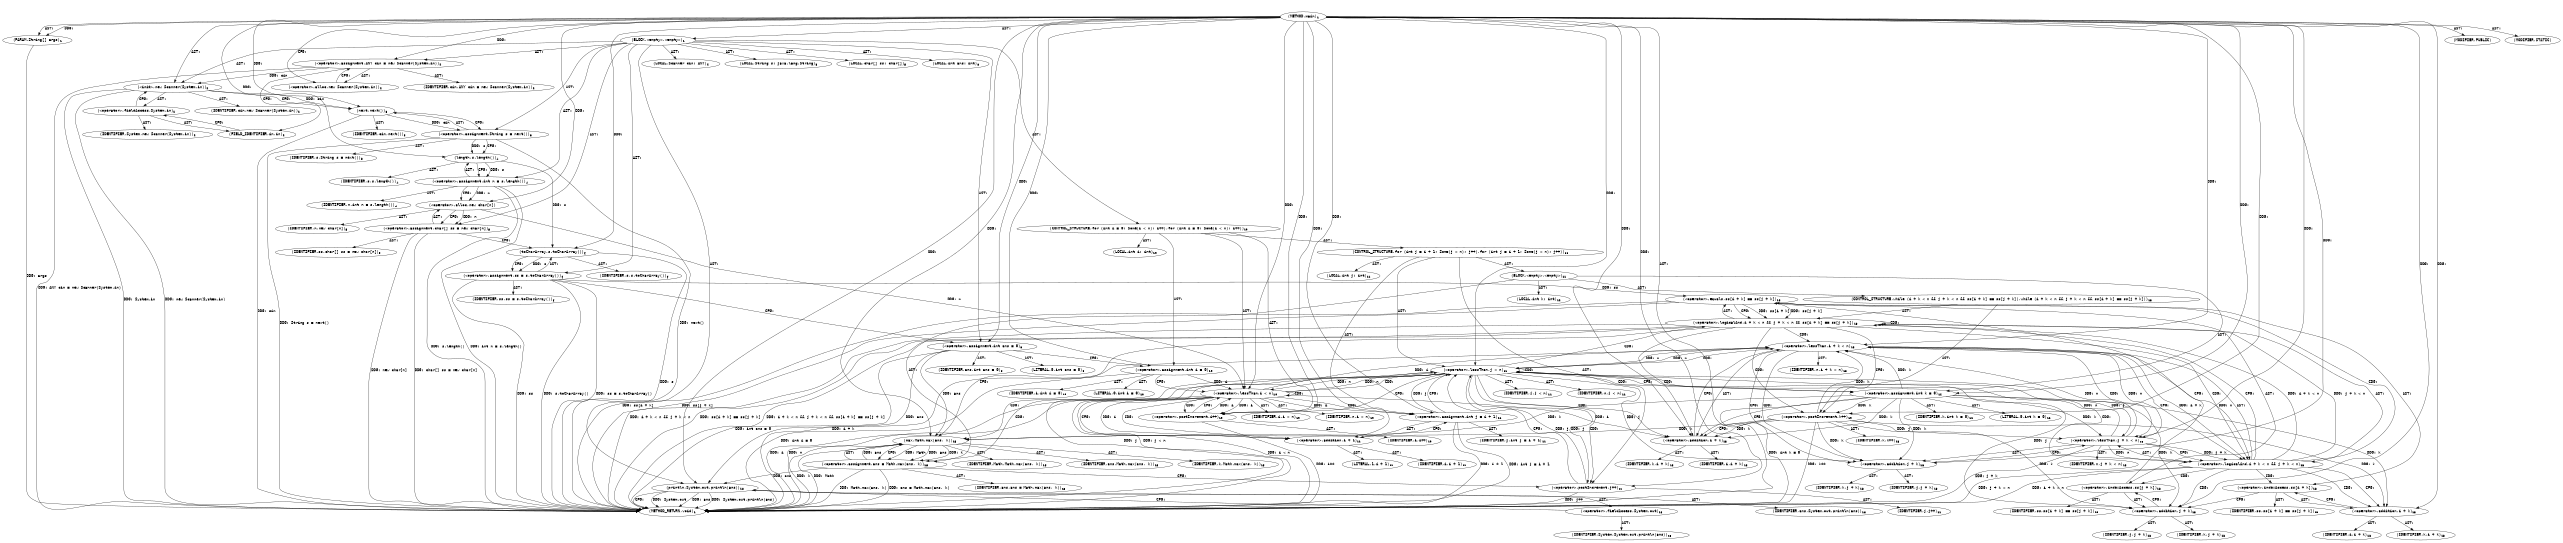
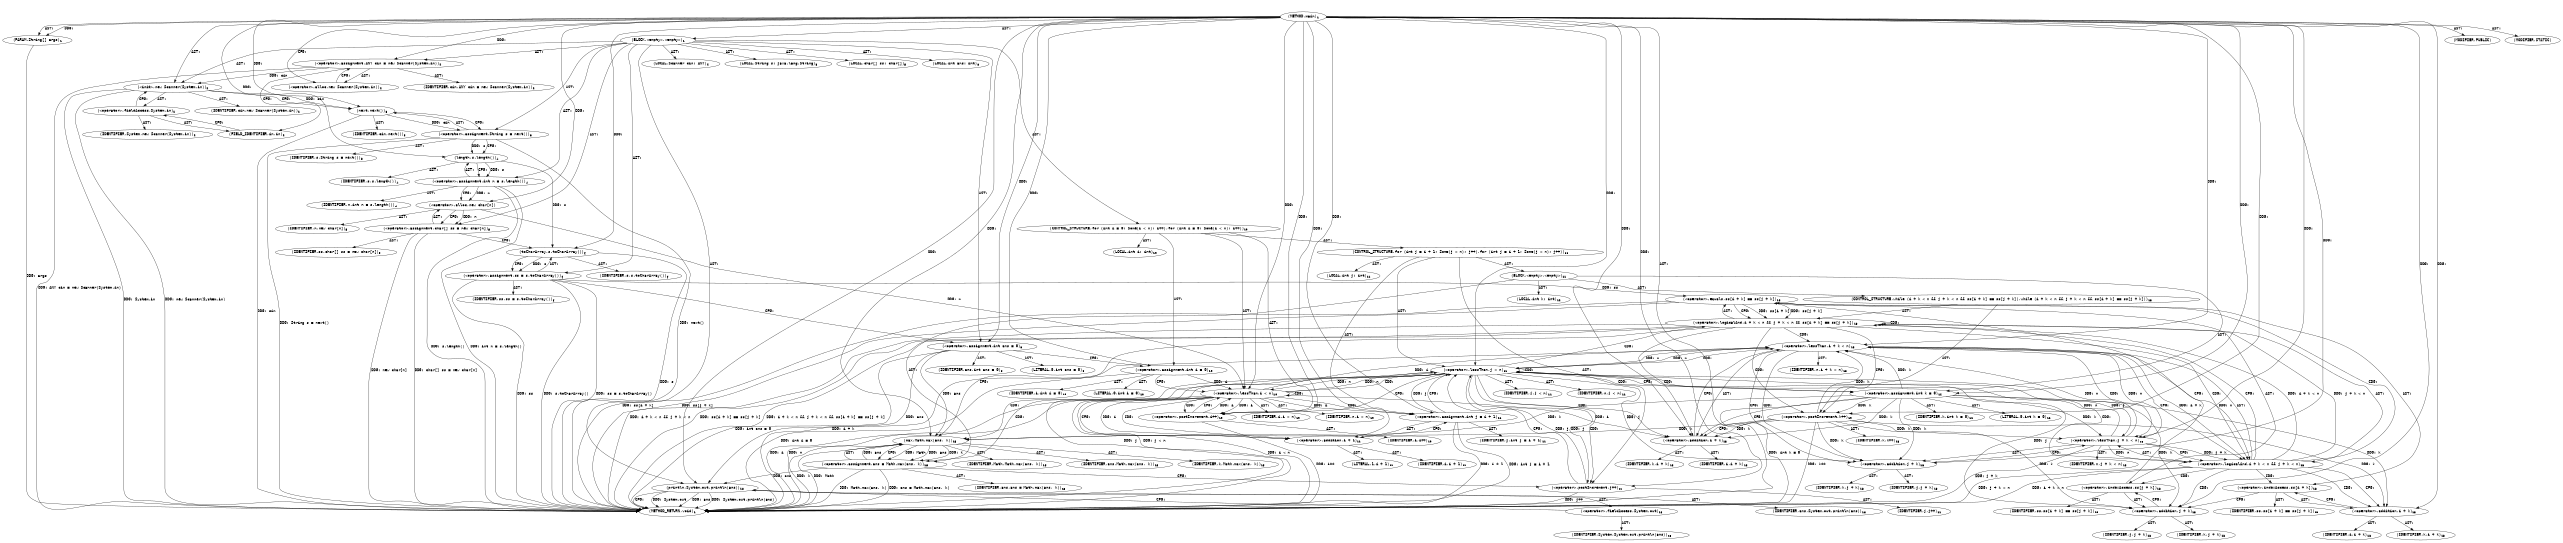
(1904, 429) -> (1904, 429)
